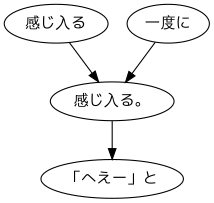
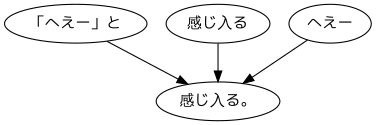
(168, 24) -> (330, 24)
(112, 135) -> (143, 60)
